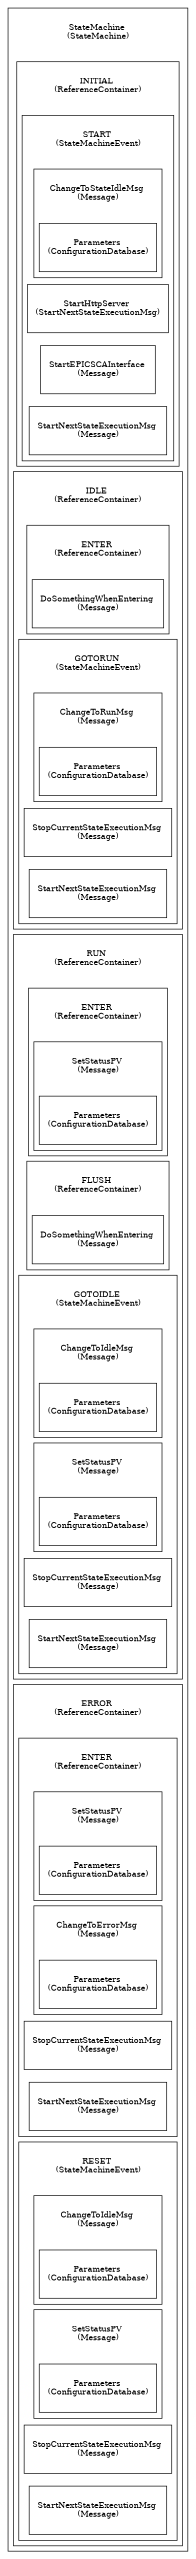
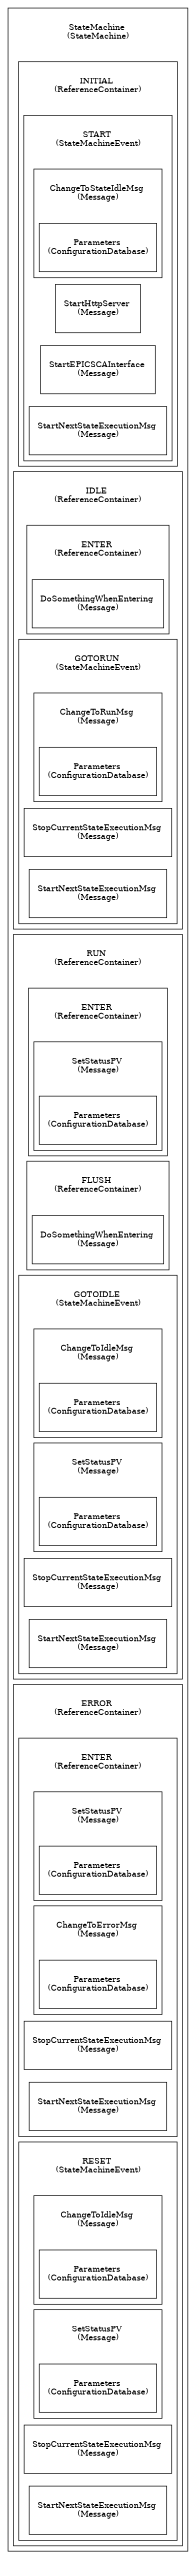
(98, 313) -> (98, 313)
